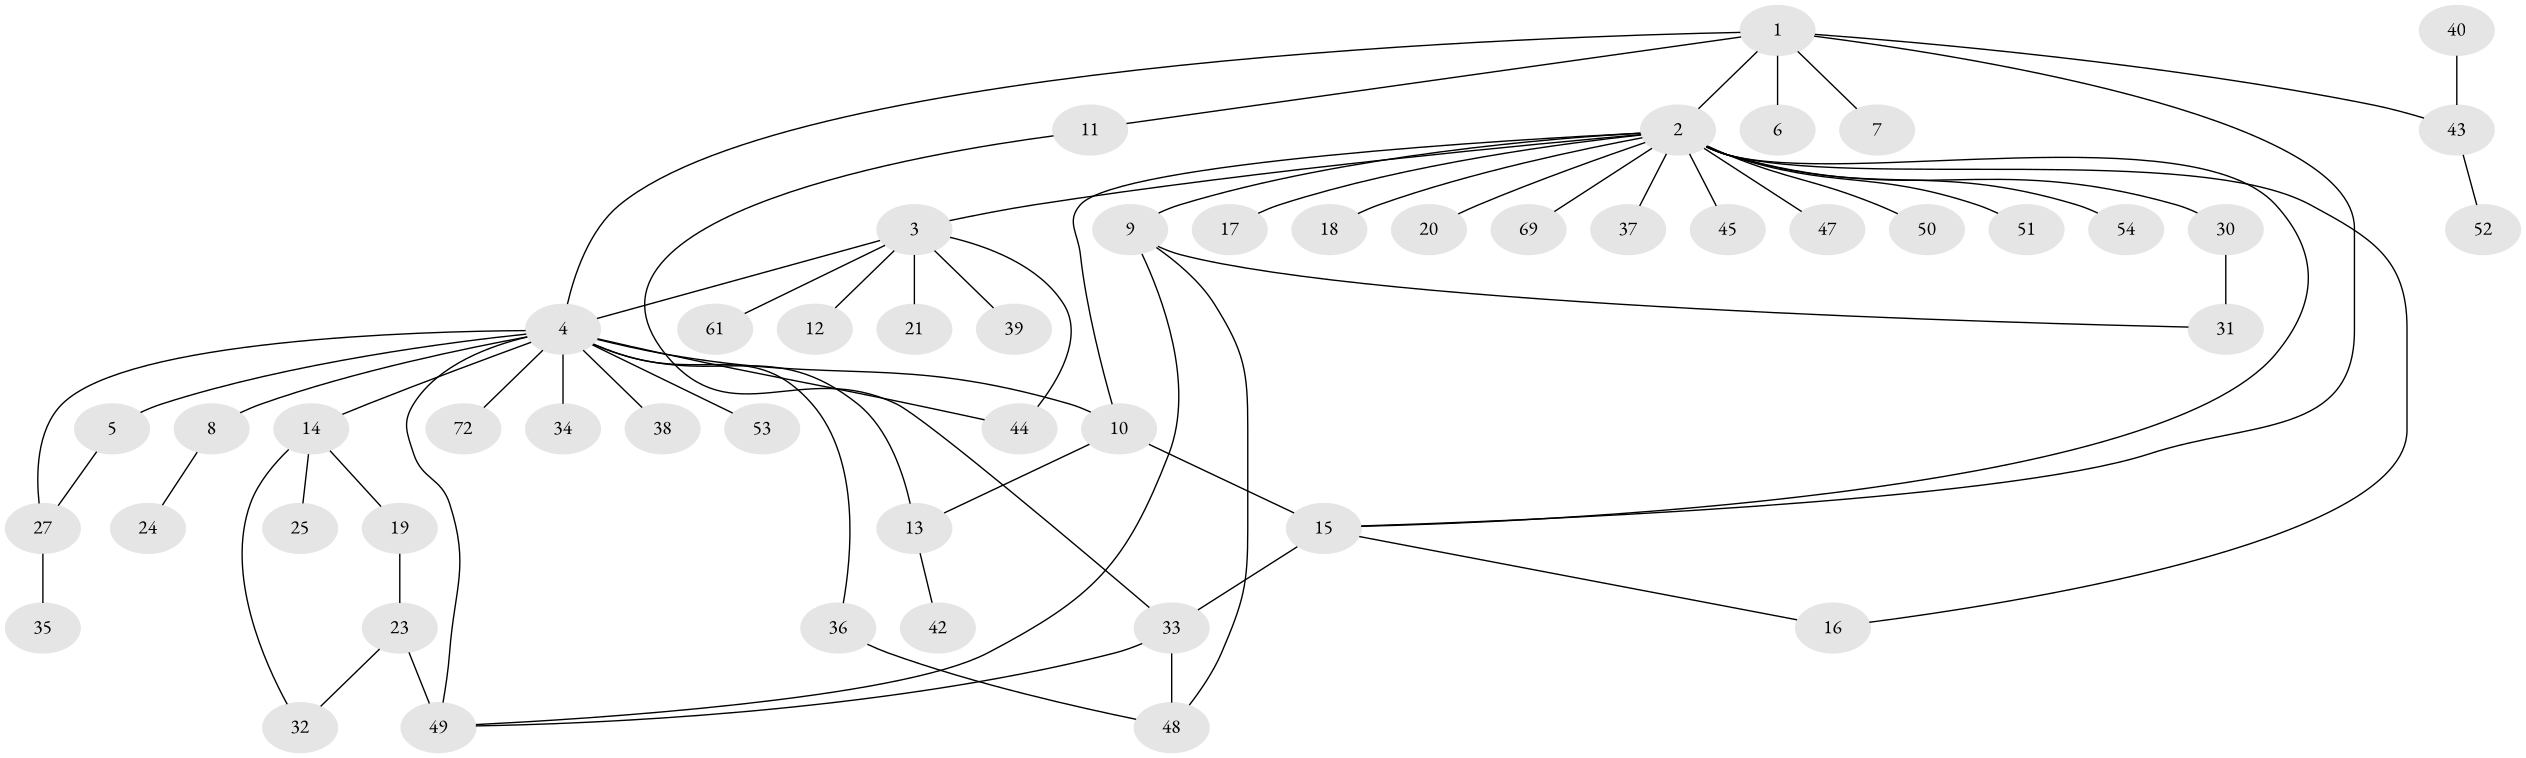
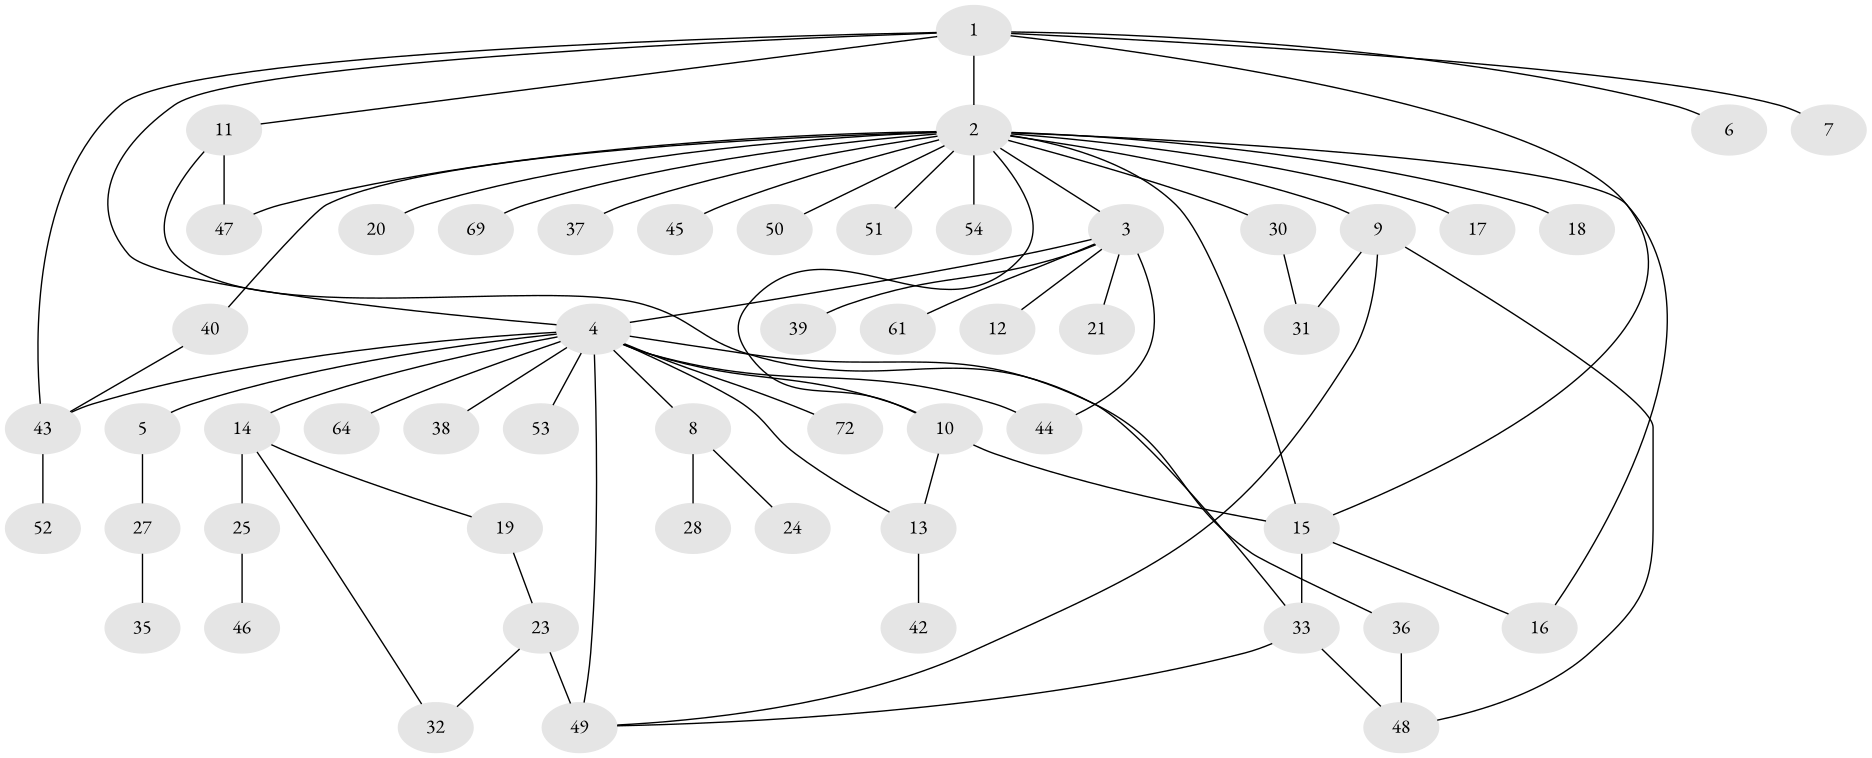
none -> (558, 157)
none -> (224, 180)
(236, 349) -> (311, 357)
(563, 429) -> (342, 429)
none -> (693, 528)
none -> (242, 628)
